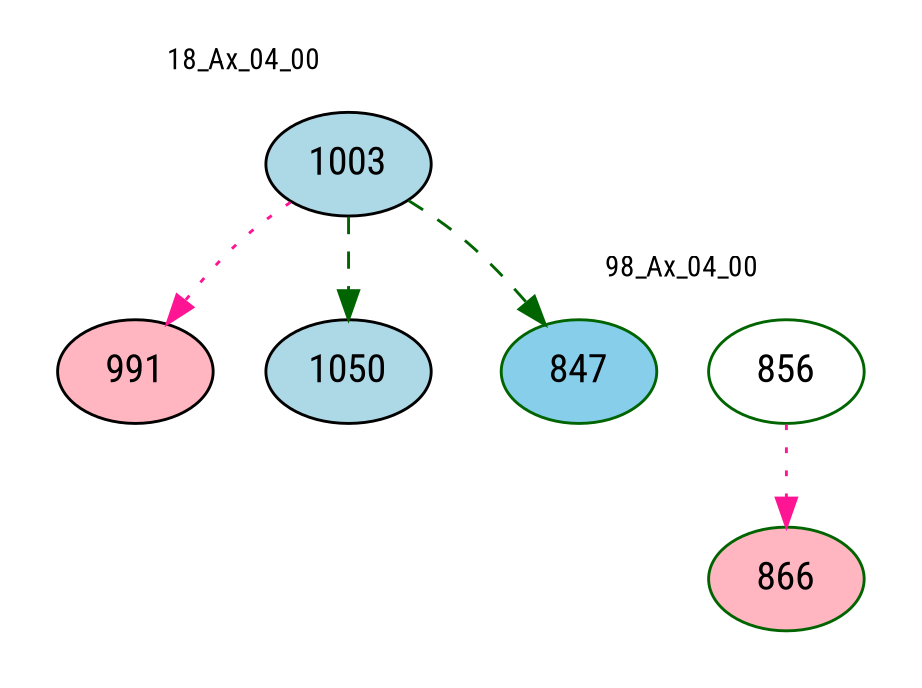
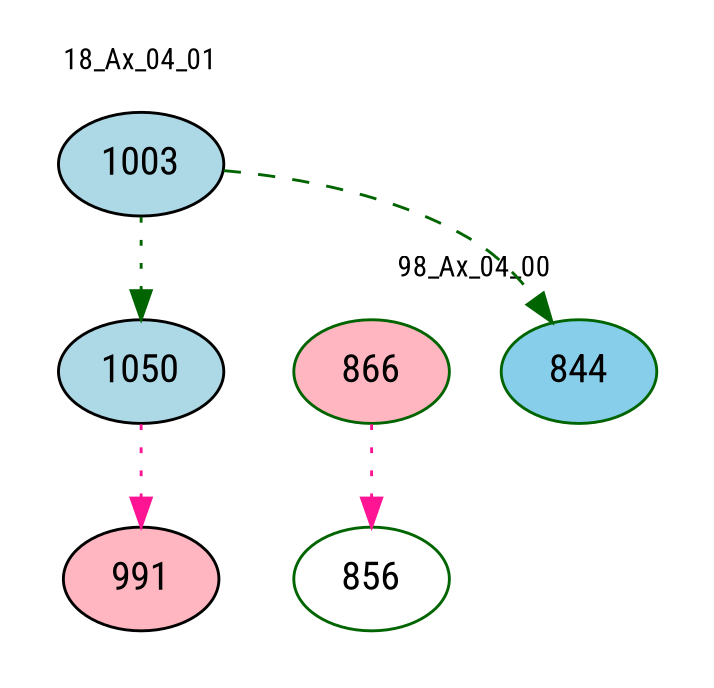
(245, 62) -> (141, 62)
(234, 247) -> (141, 461)
(349, 254) -> (141, 254)
(579, 372) -> (579, 372)
(786, 461) -> (372, 461)
